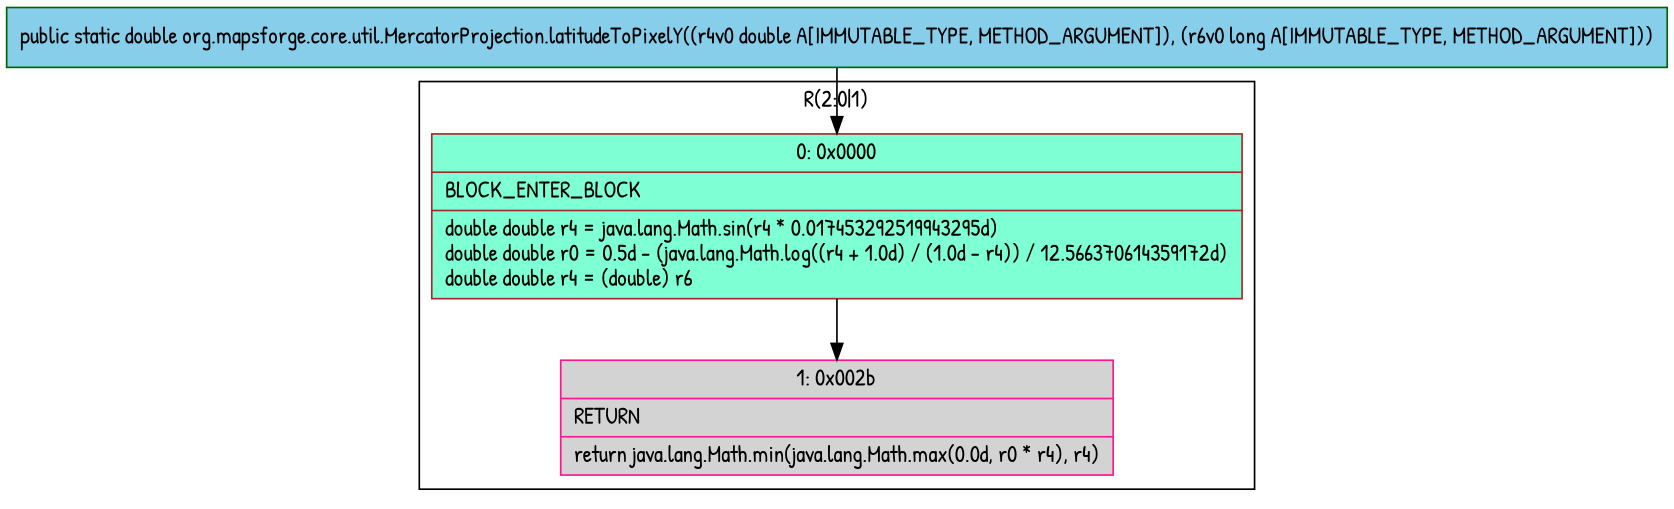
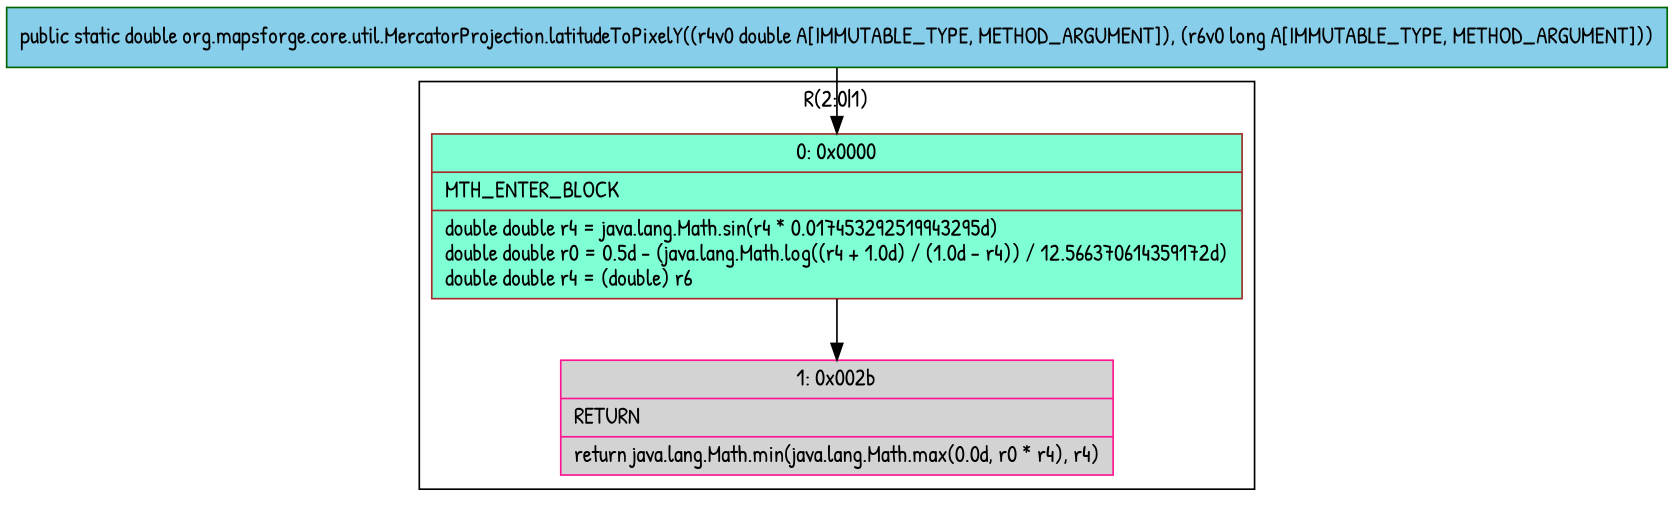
(543, 191) -> (533, 191)
